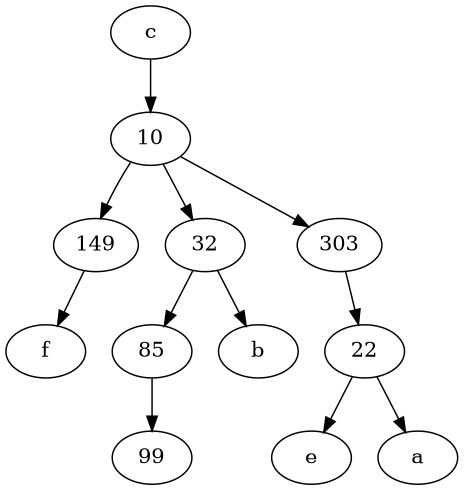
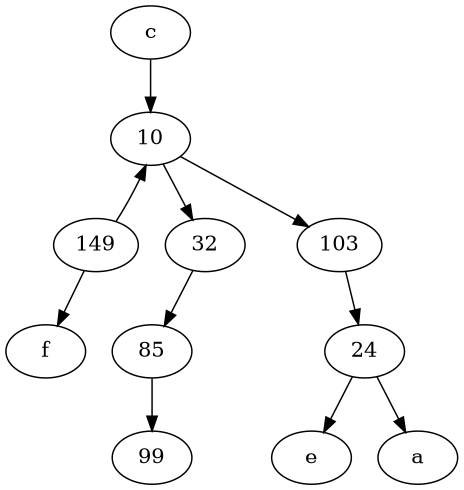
(118, 183) -> (128, 201)
(340, 245) -> (340, 245)
(258, 351) -> none
(365, 351) -> (365, 351)
